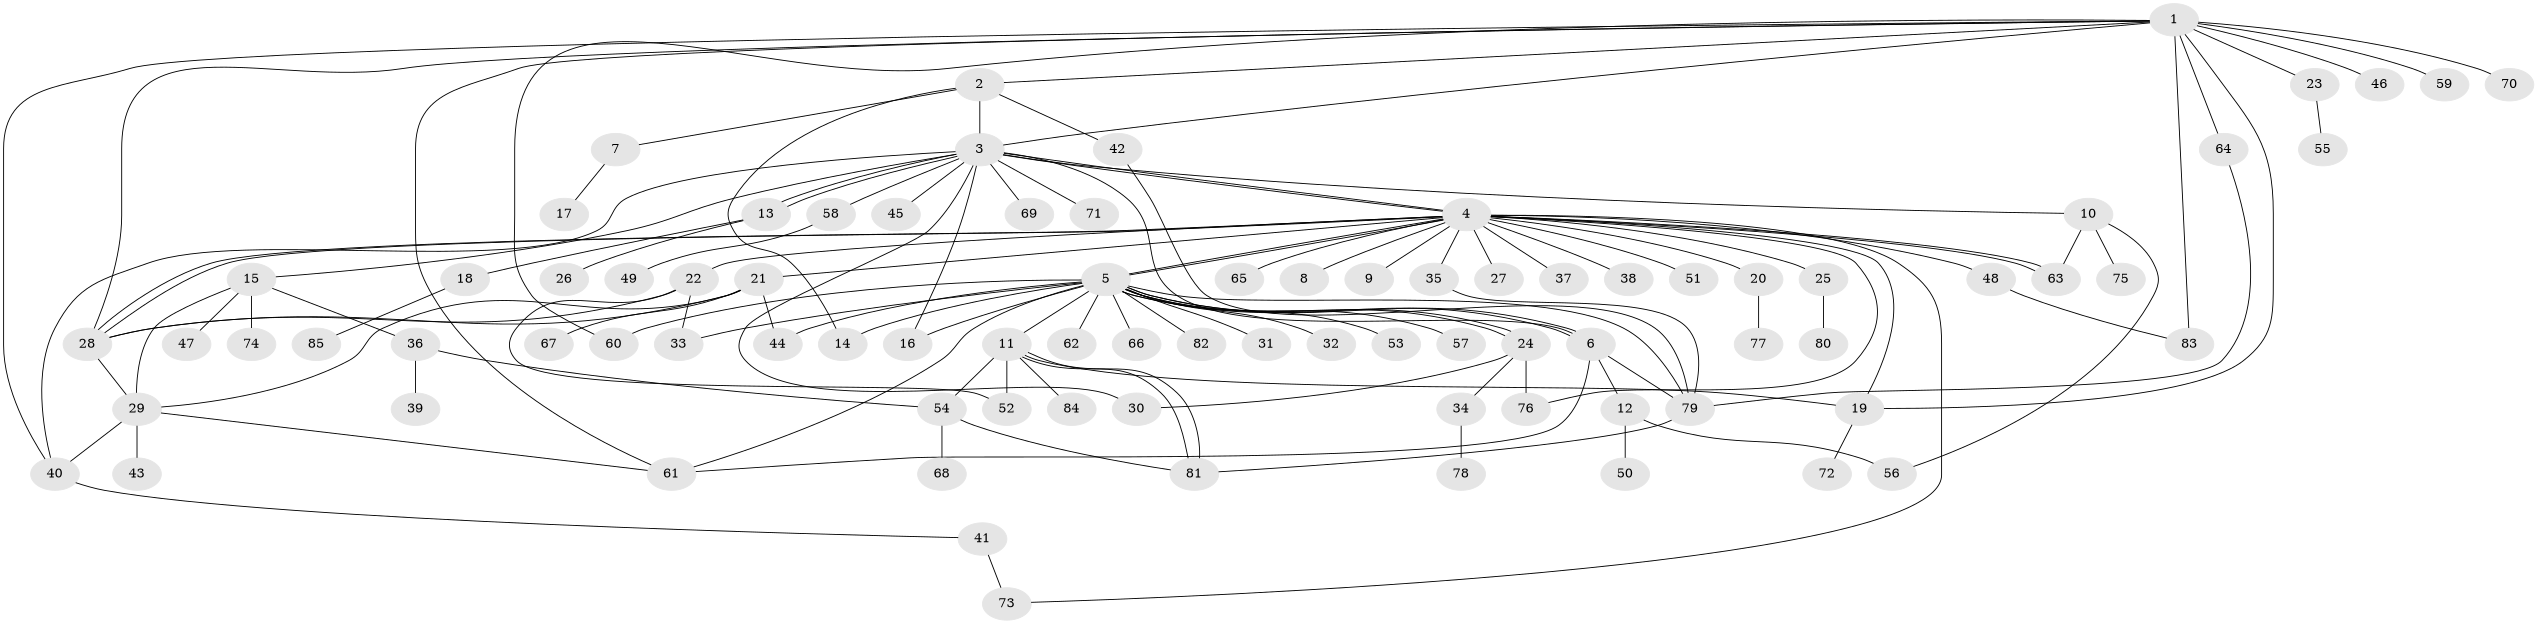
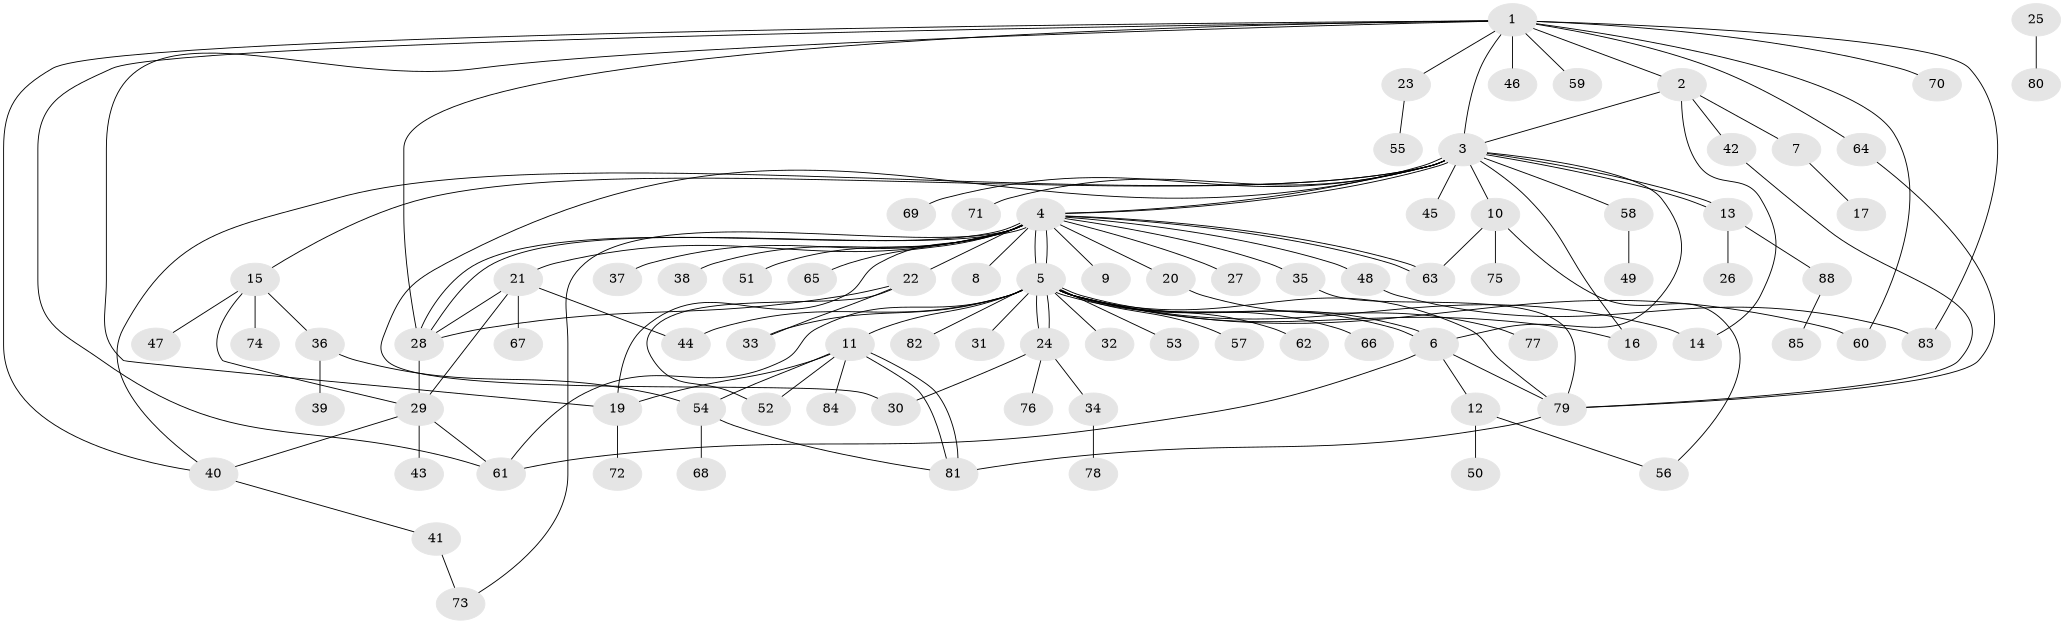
(1650, 233) -> none
(465, 279) -> (1827, 279)
(1871, 285) -> none
